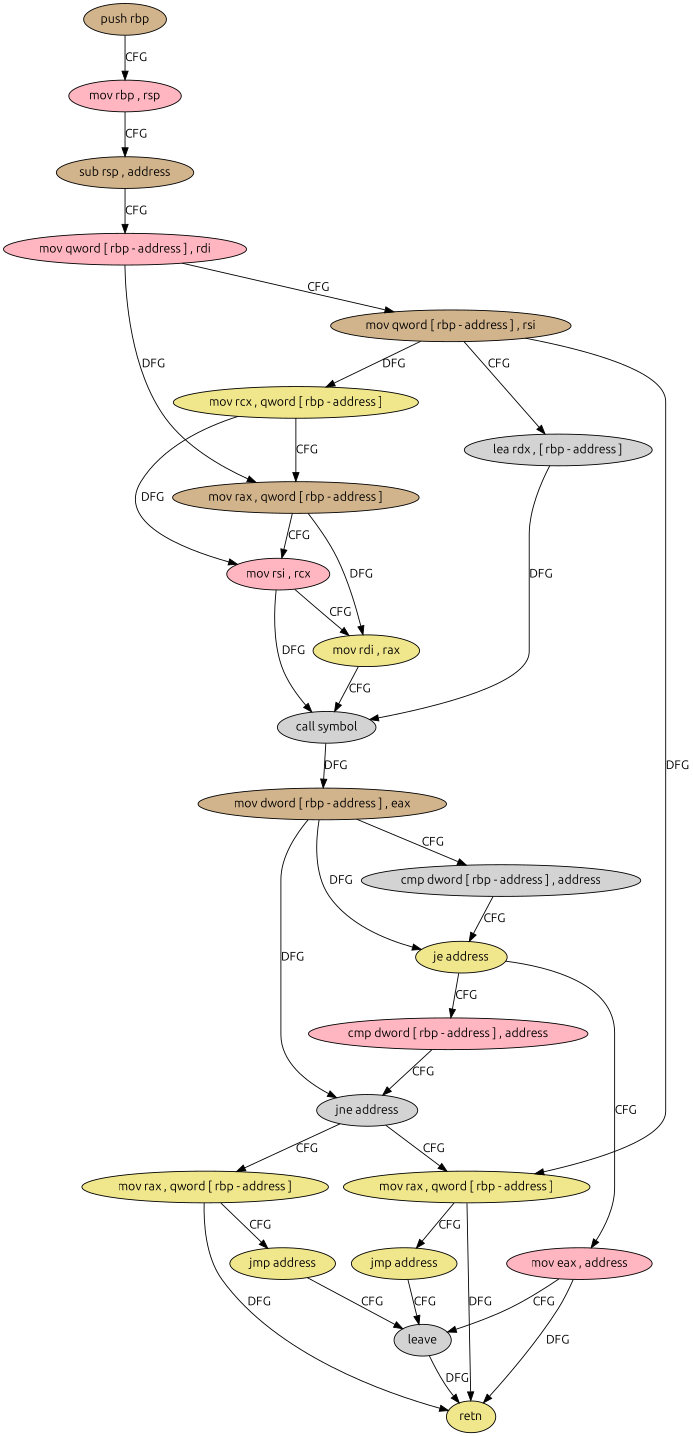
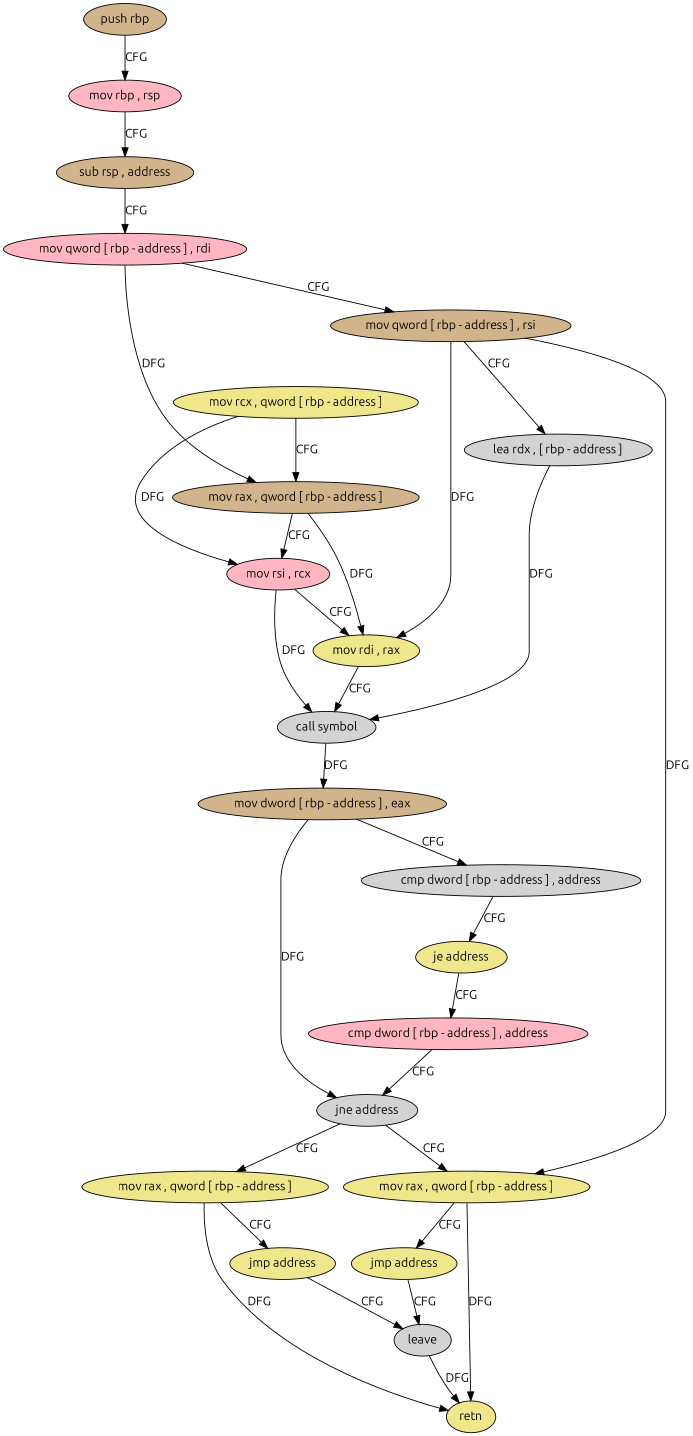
(377, 362) -> (451, 498)
(336, 904) -> none
(579, 1264) -> none
